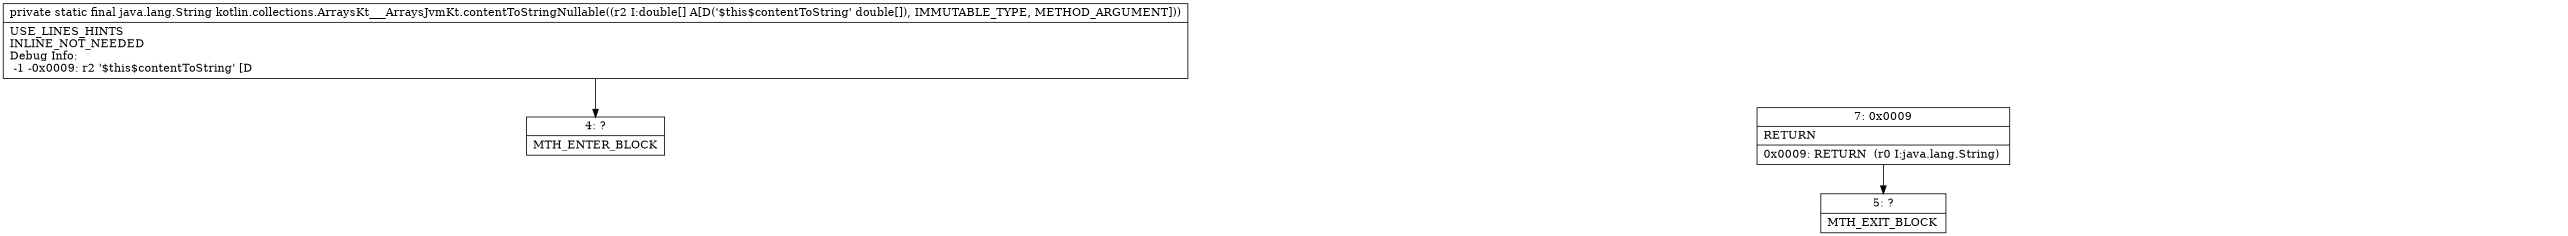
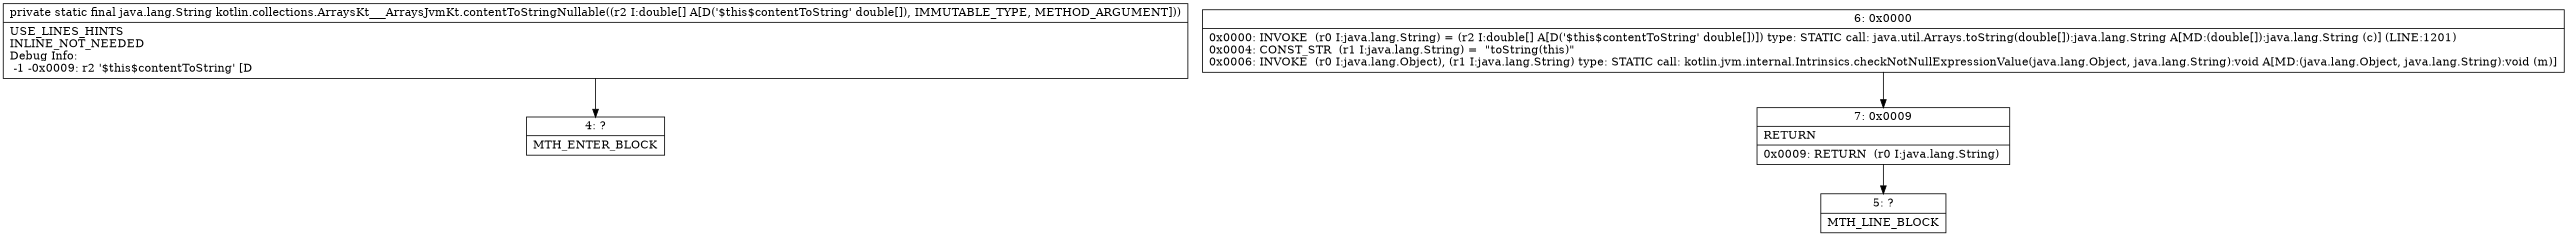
none -> (1883, 41)
(1883, 223) -> (1883, 223)
